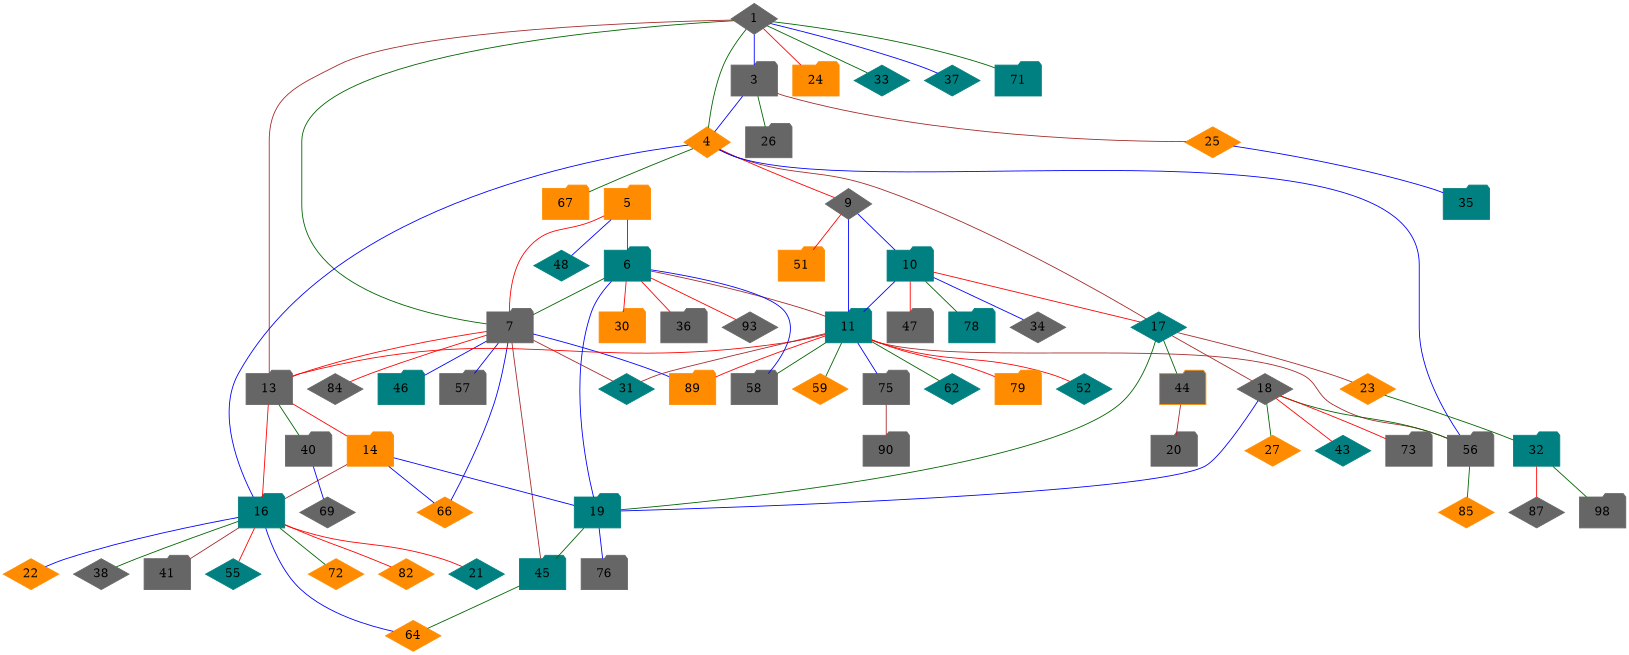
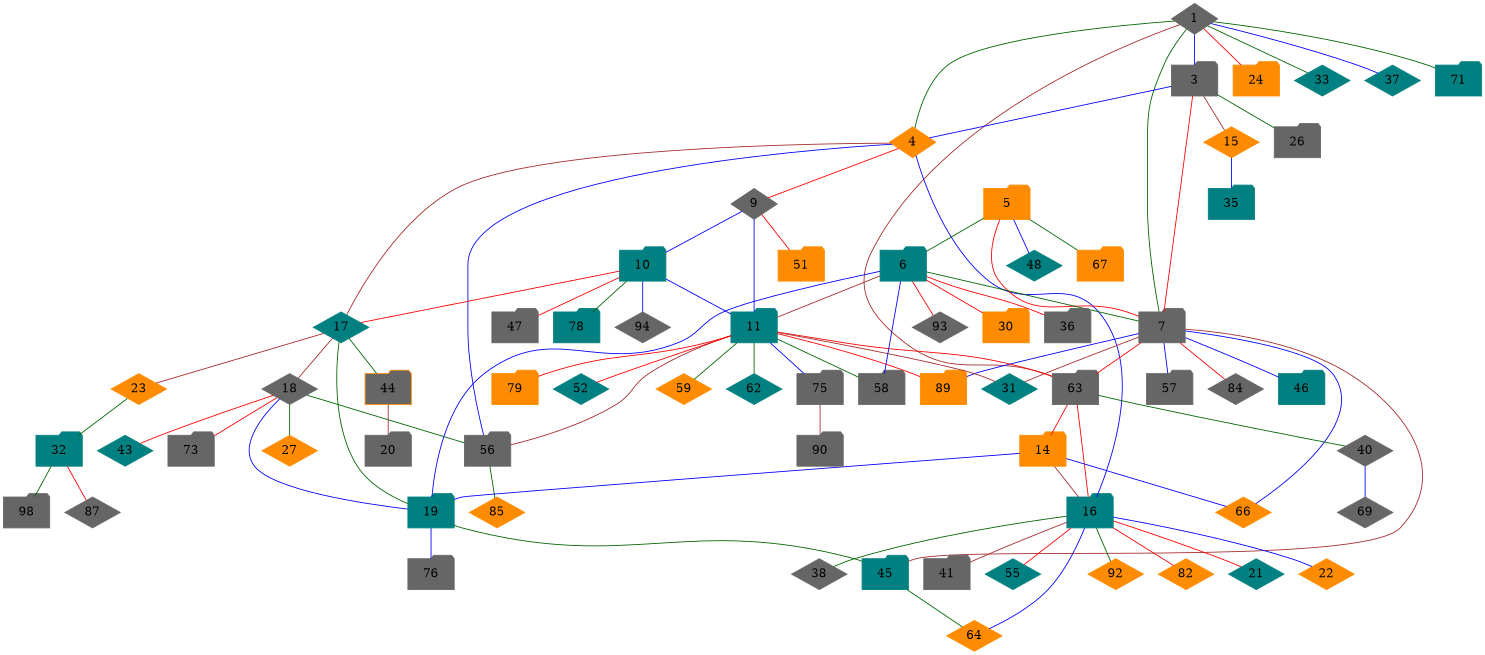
(1213, 142) -> (1231, 142)
(641, 170) -> (1054, 235)
none -> (1178, 204)
(1038, 327) -> (643, 327)
(269, 389) -> (1075, 389)
(309, 451) -> (1365, 451)
(336, 574) -> (1116, 574)
